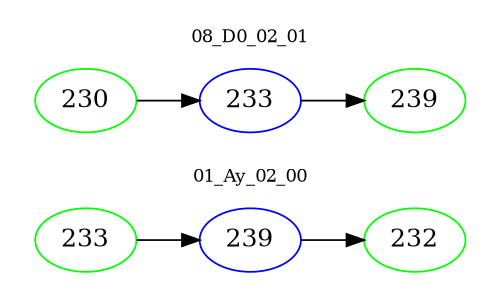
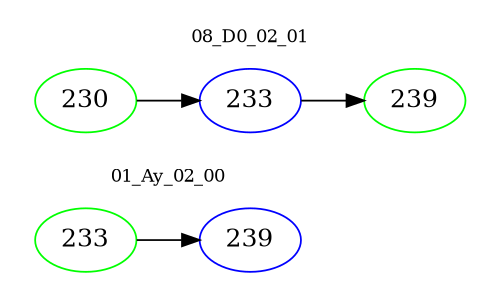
(415, 240) -> none
